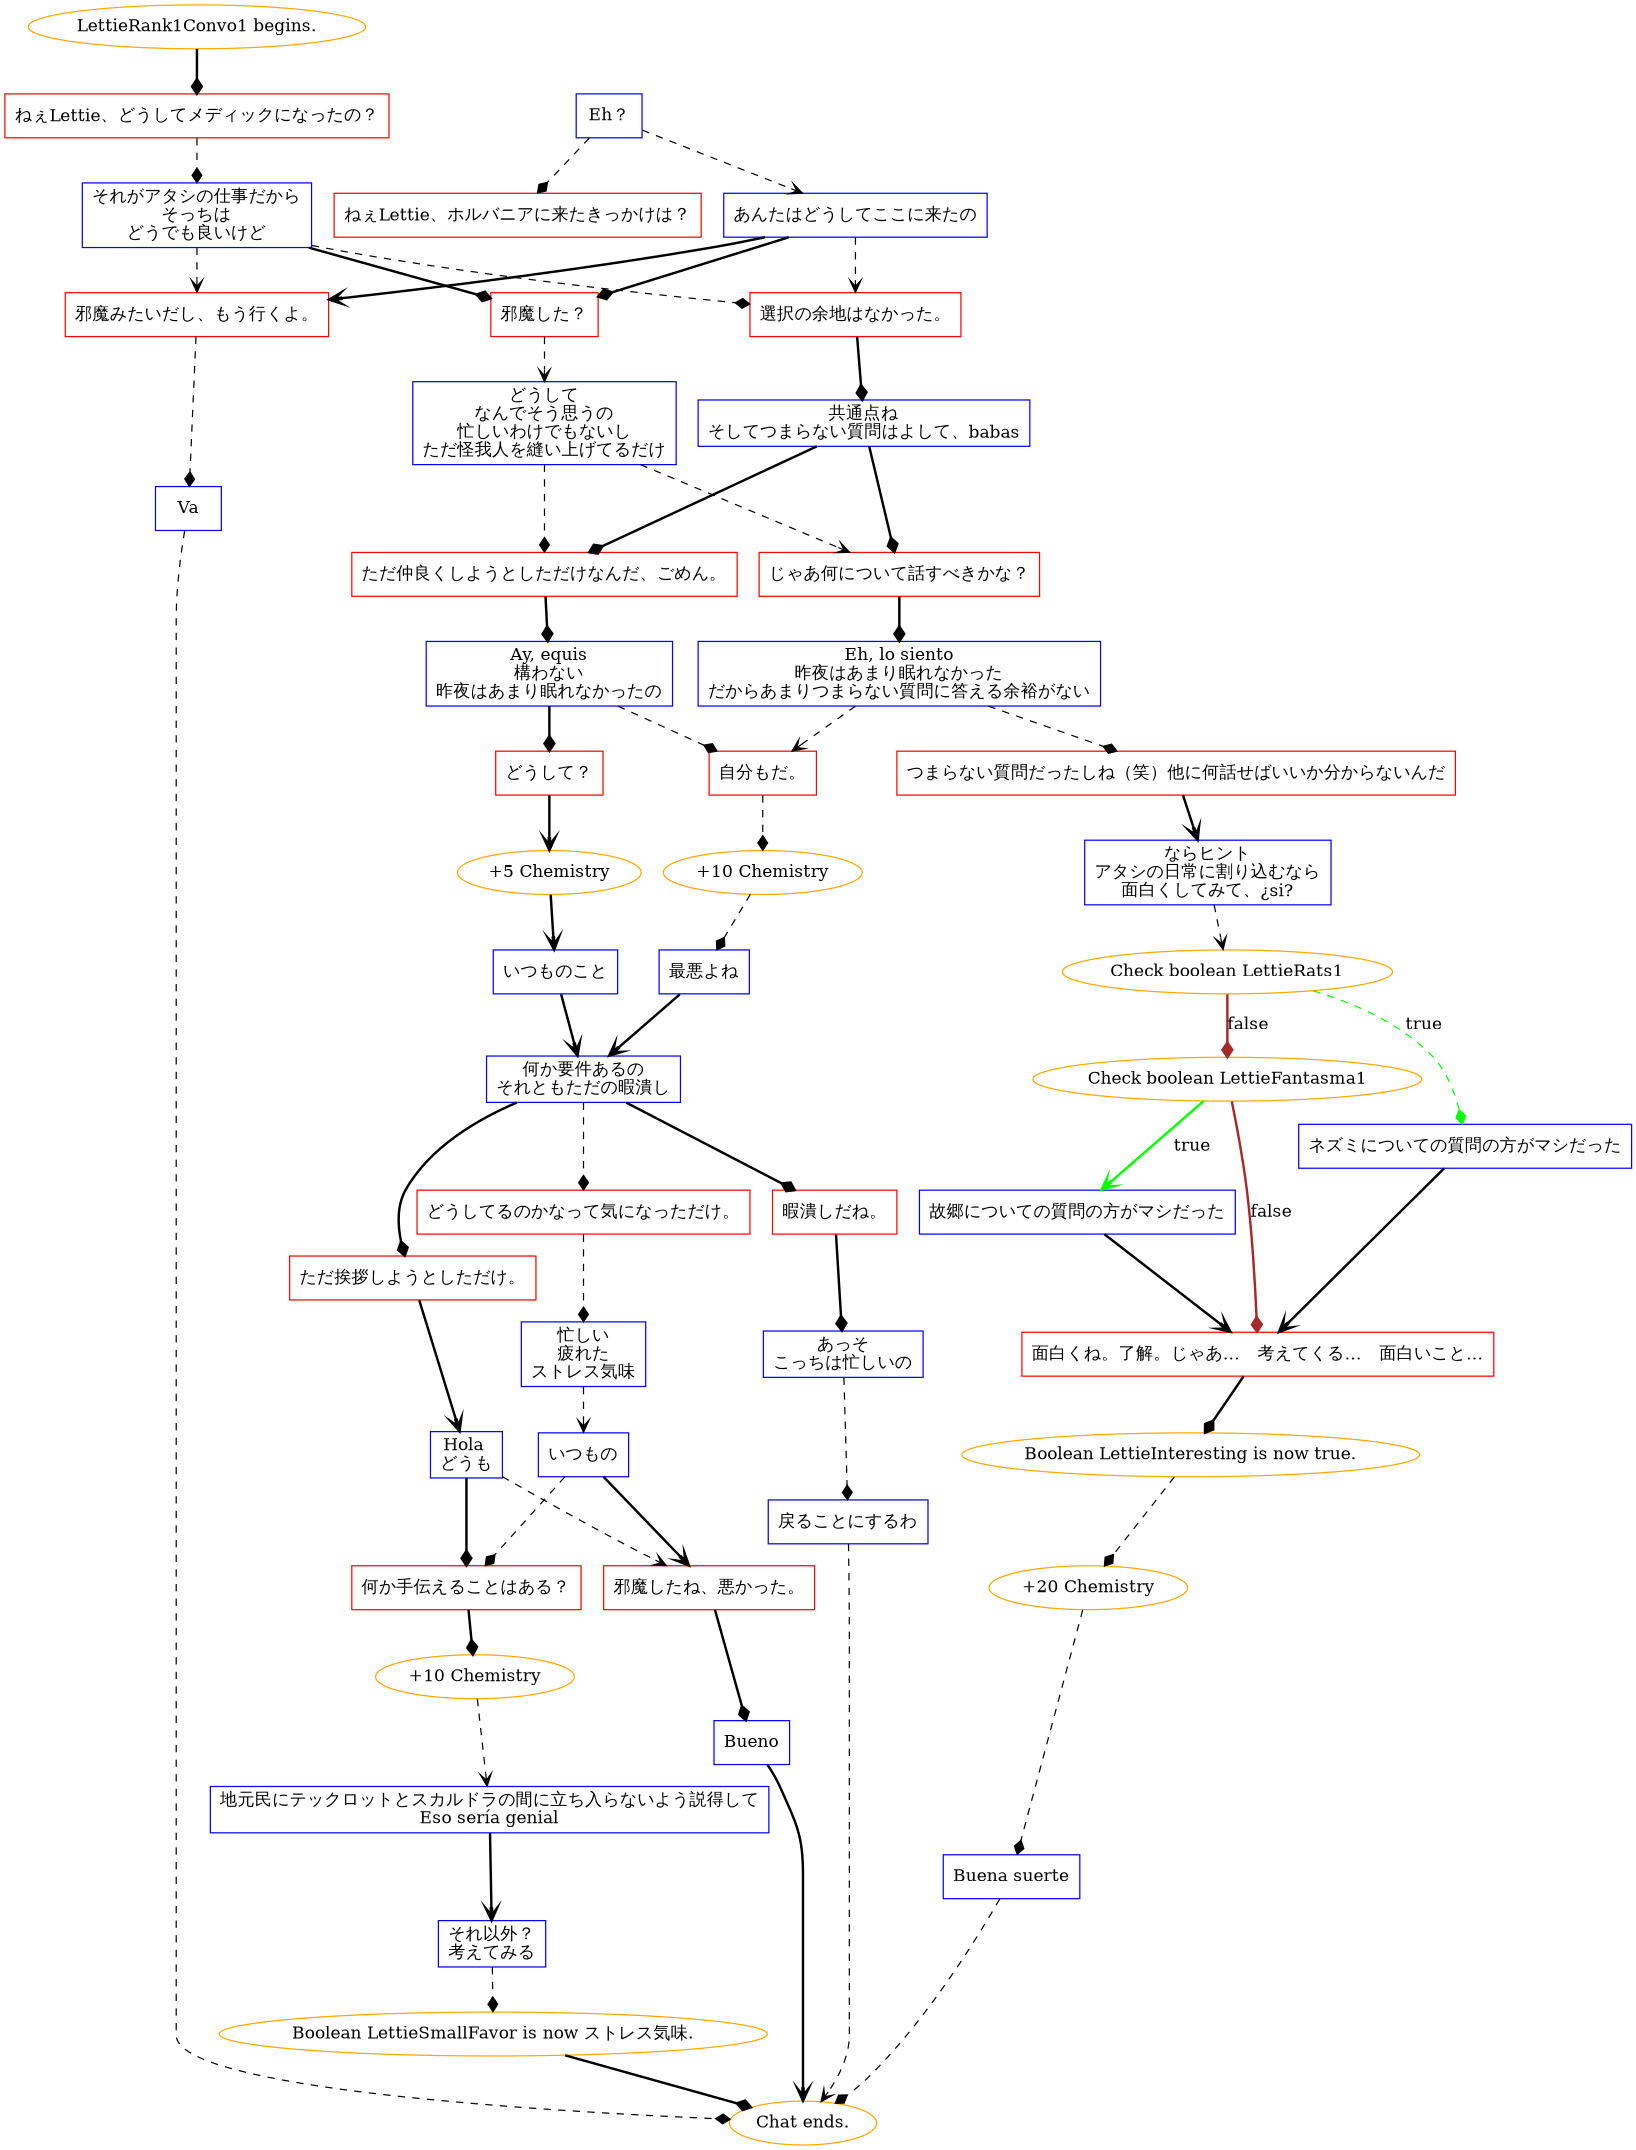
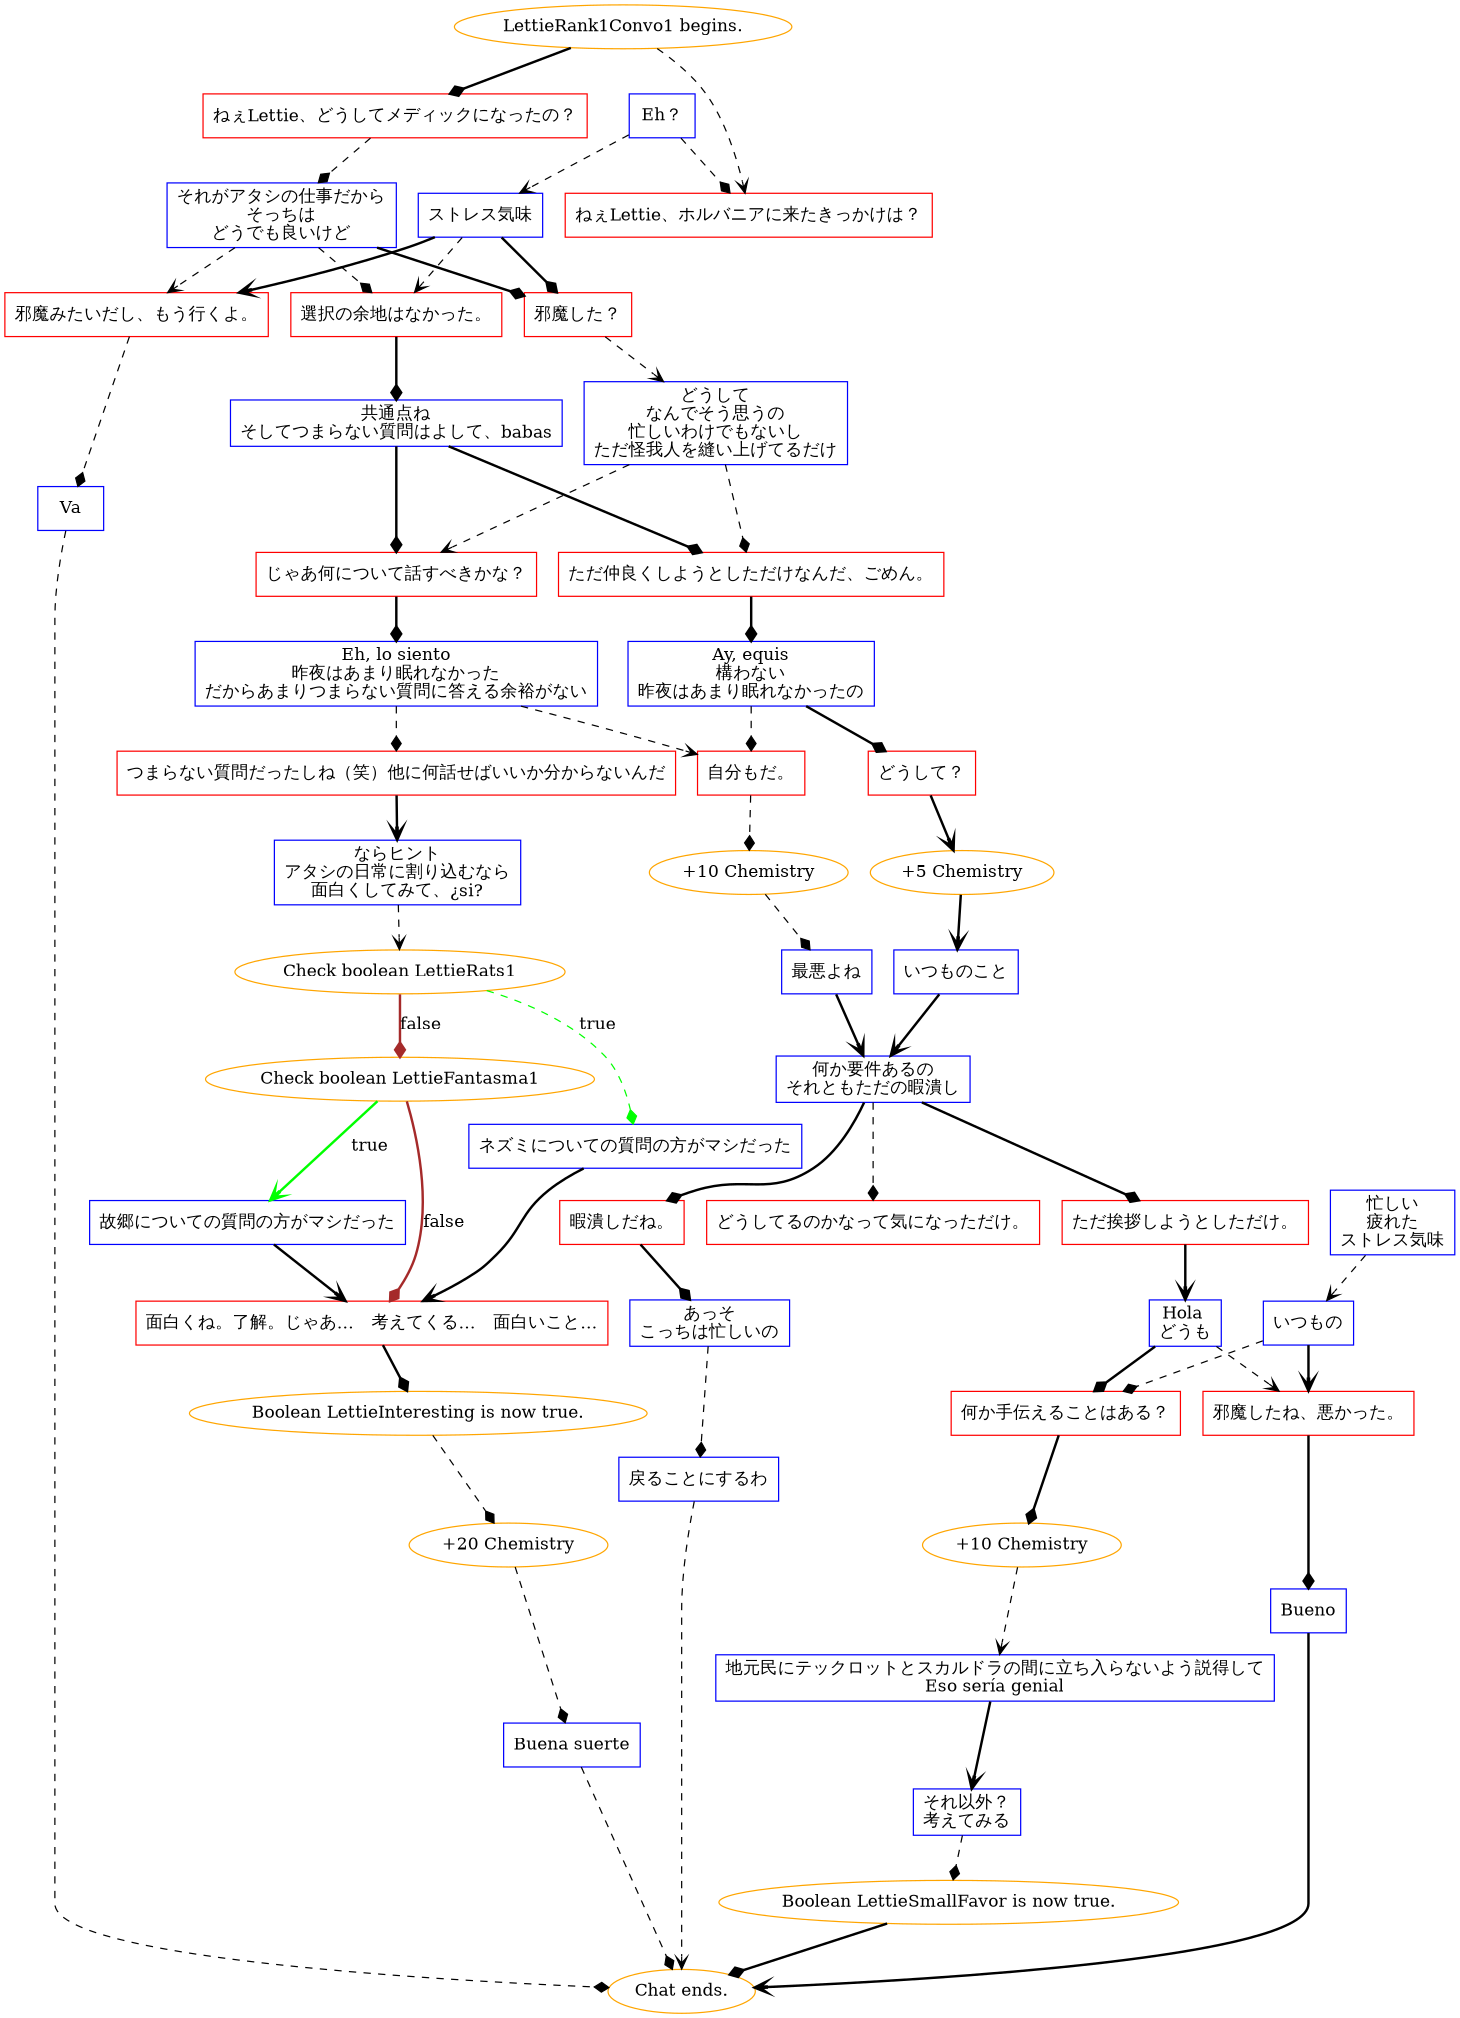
none -> (714, 106)
(855, 215) -> (480, 215)
(584, 1271) -> none
(493, 2034) -> (949, 1902)
